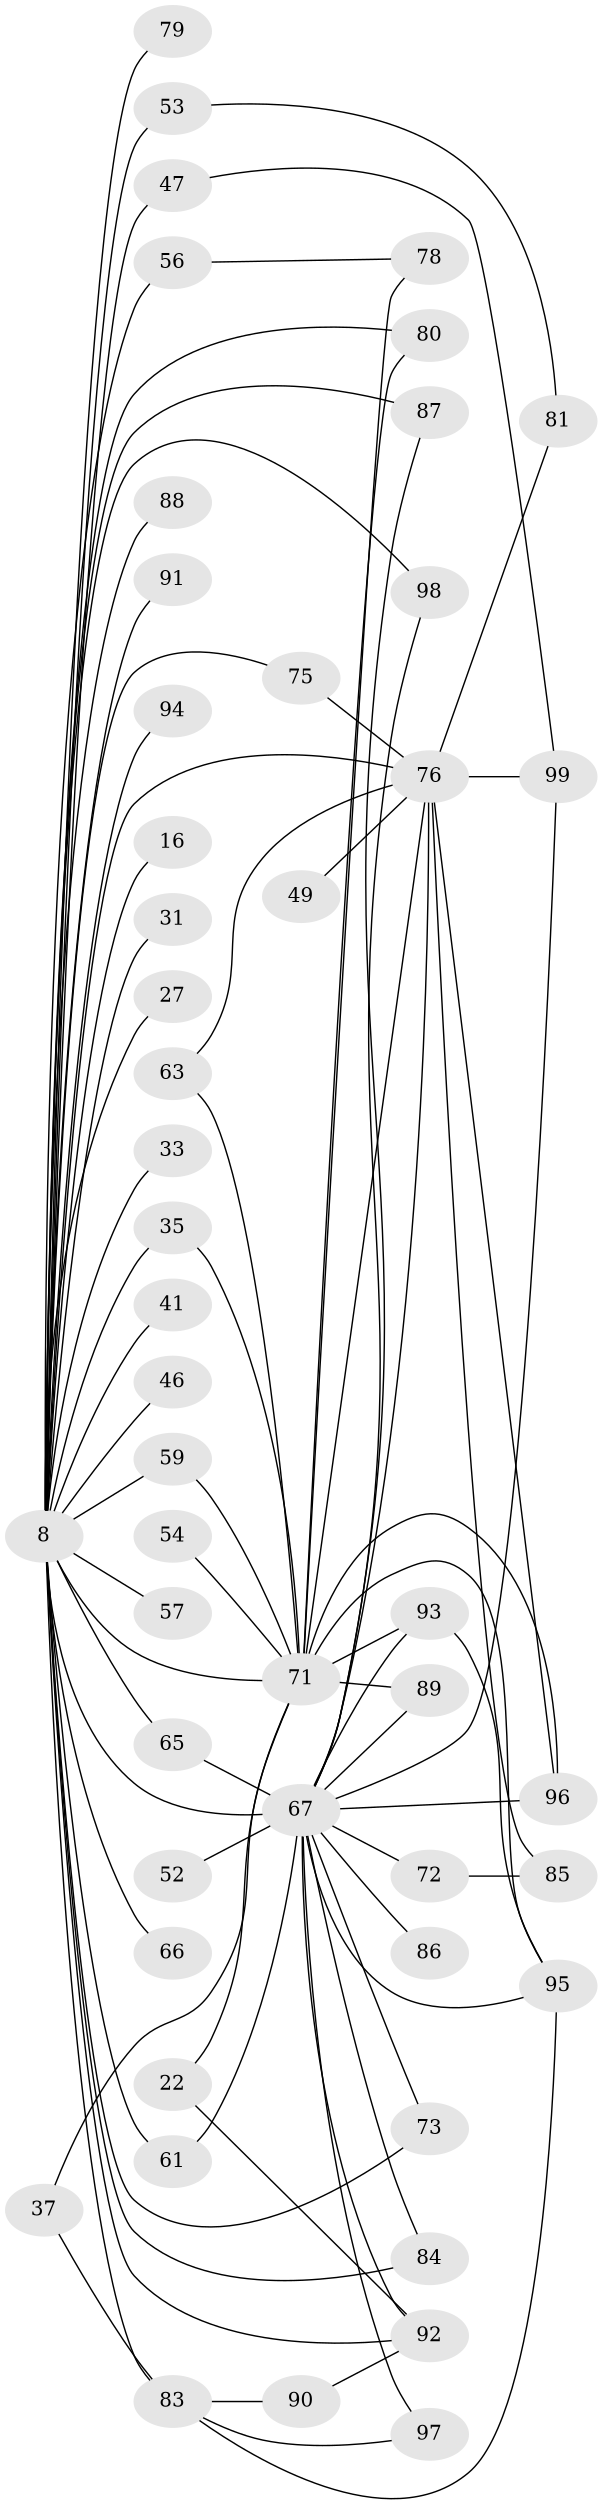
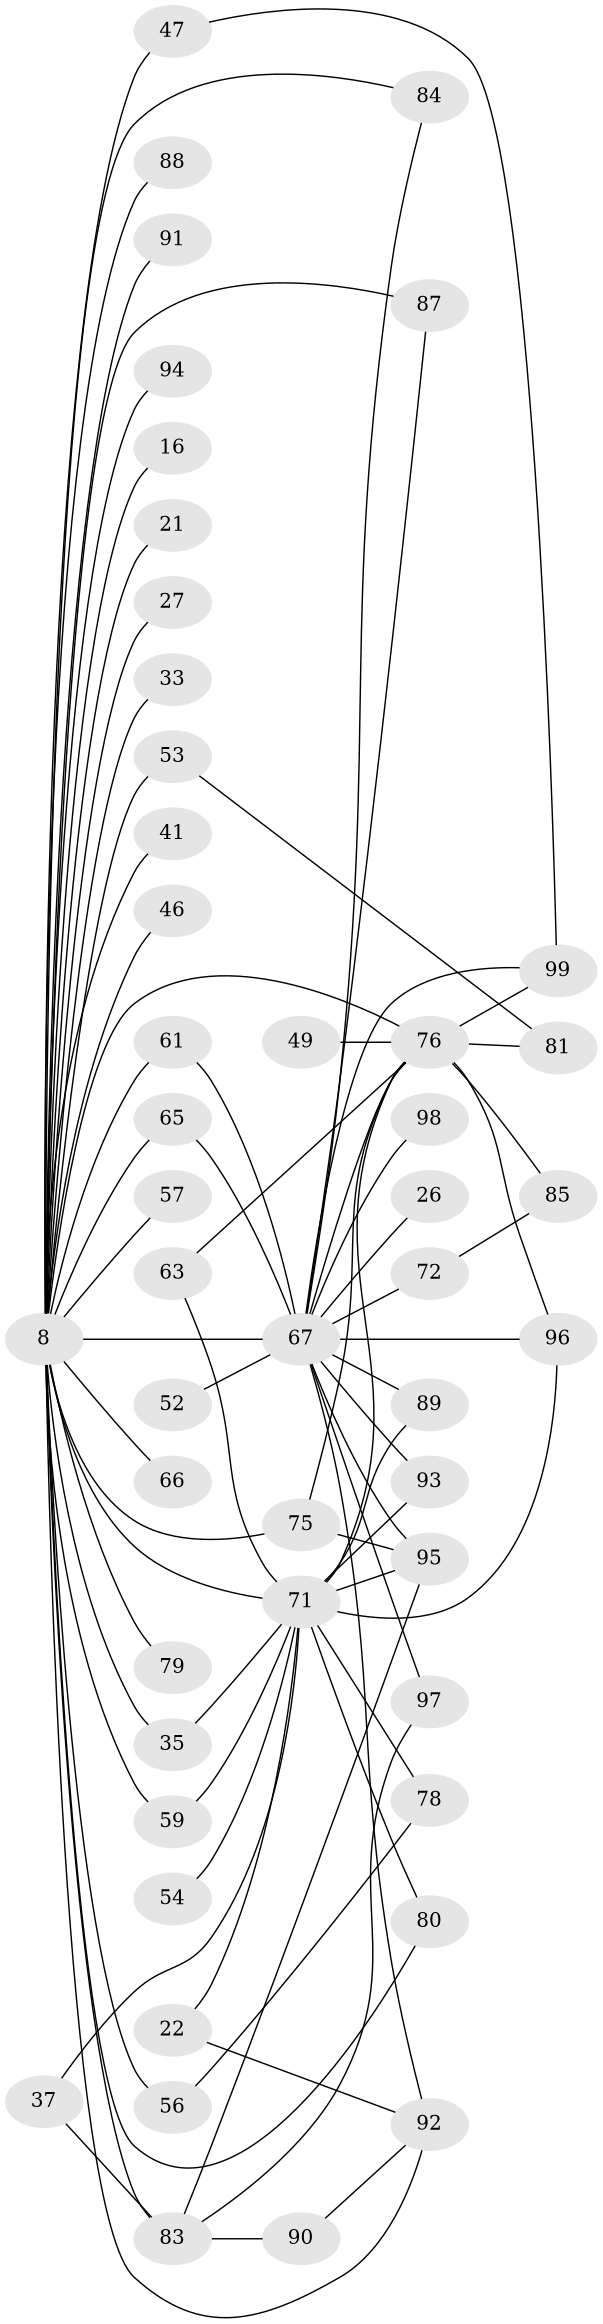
(125, 484) -> none
(173, 919) -> (173, 525)
(500, 1797) -> (366, 1542)
(430, 1953) -> (430, 1197)
(430, 2129) -> none
